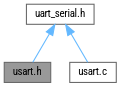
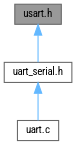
(41, 48) -> (38, 49)
(93, 72) -> (38, 131)
